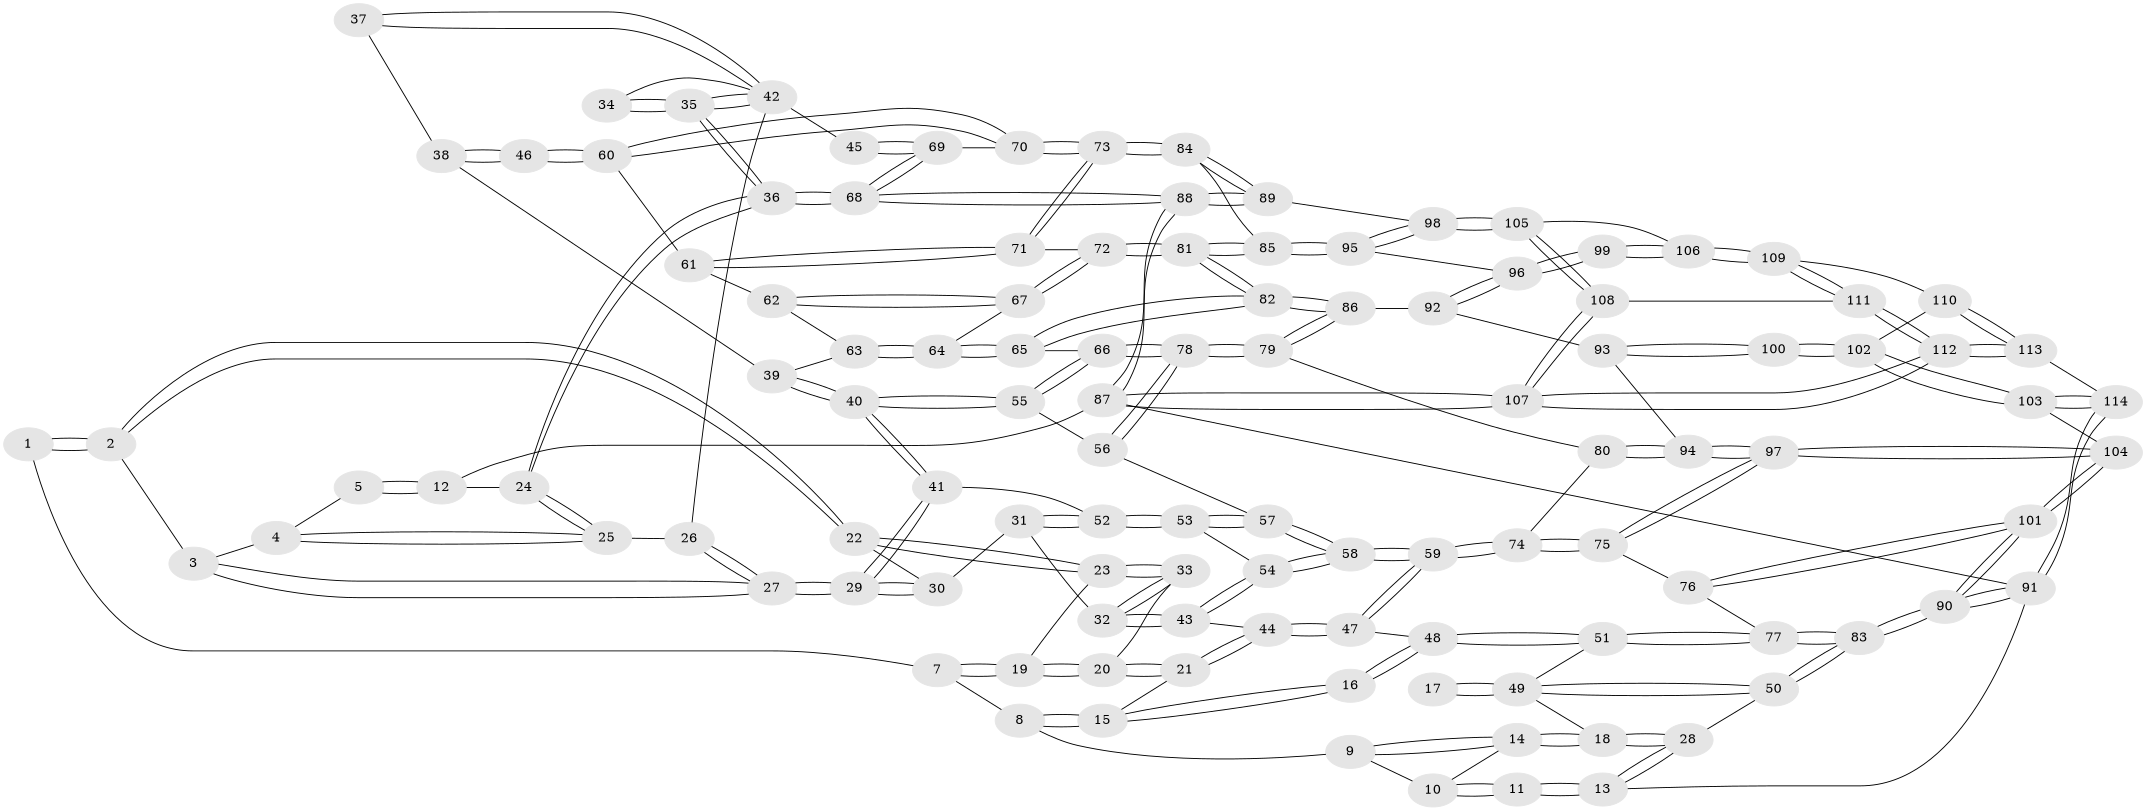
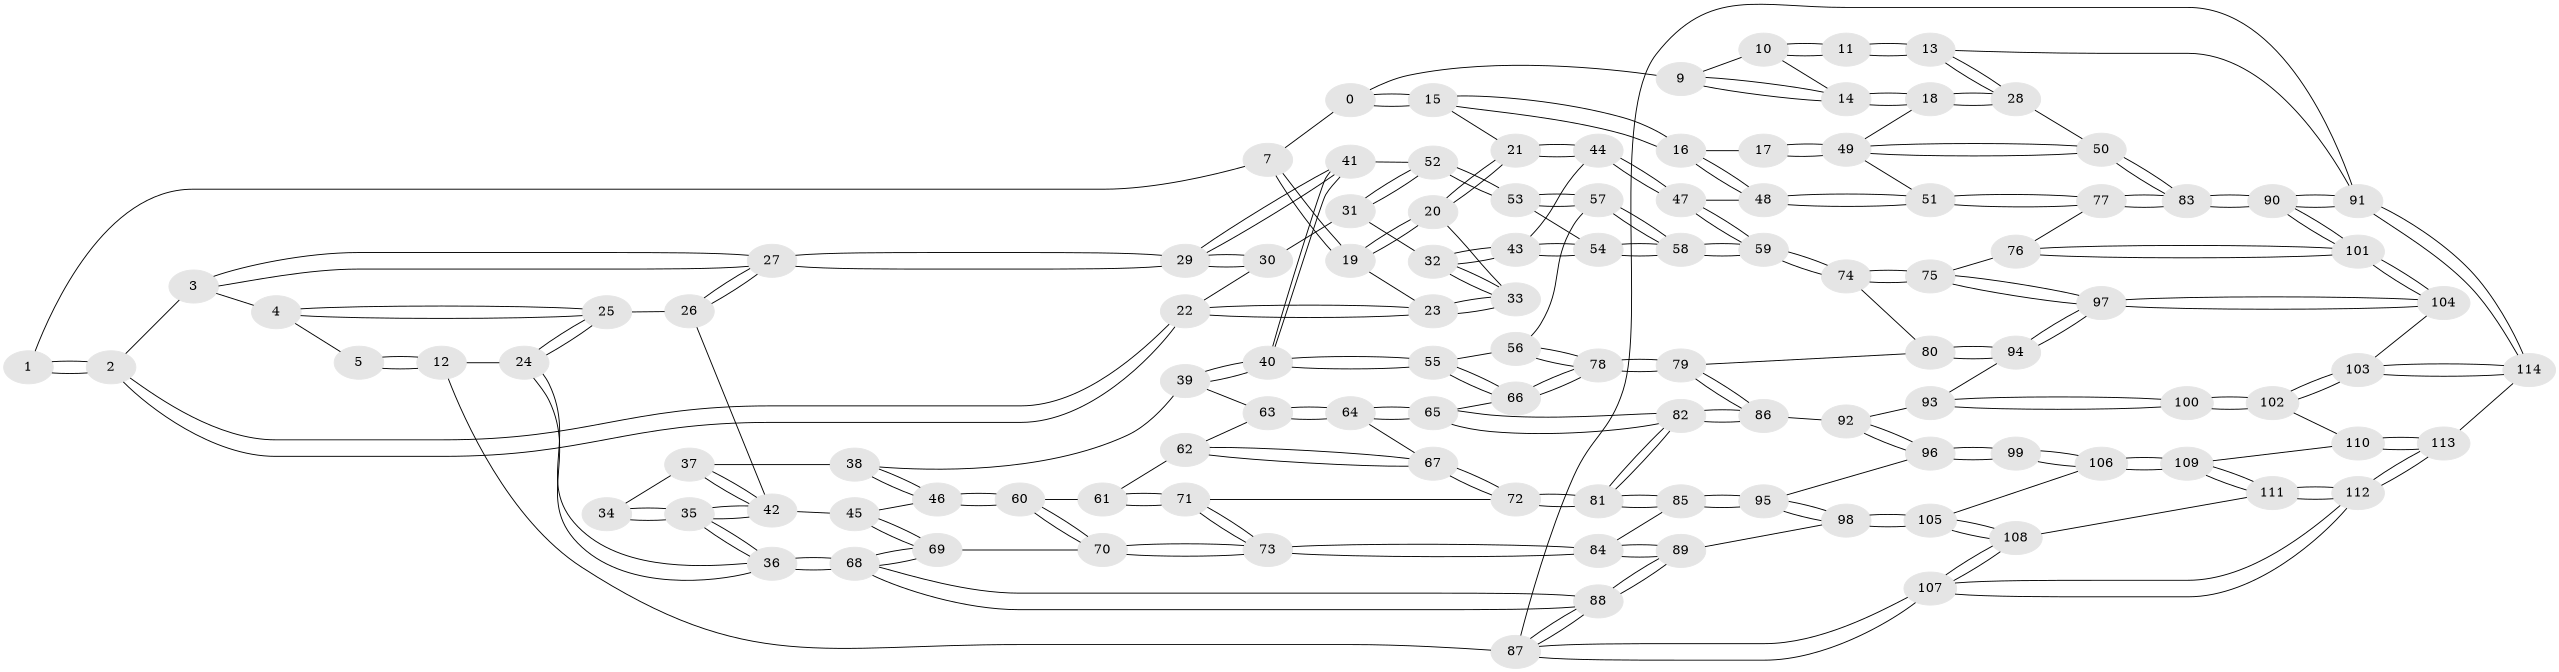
(687, 78) -> (648, 489)
none -> (1722, 151)
none -> (896, 507)
(1020, 721) -> (1350, 100)
